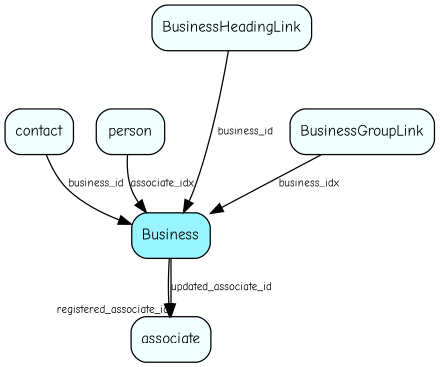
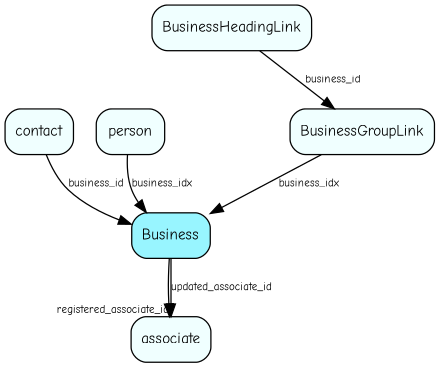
(213, 127) -> (292, 76)
(163, 184) -> (163, 184)
